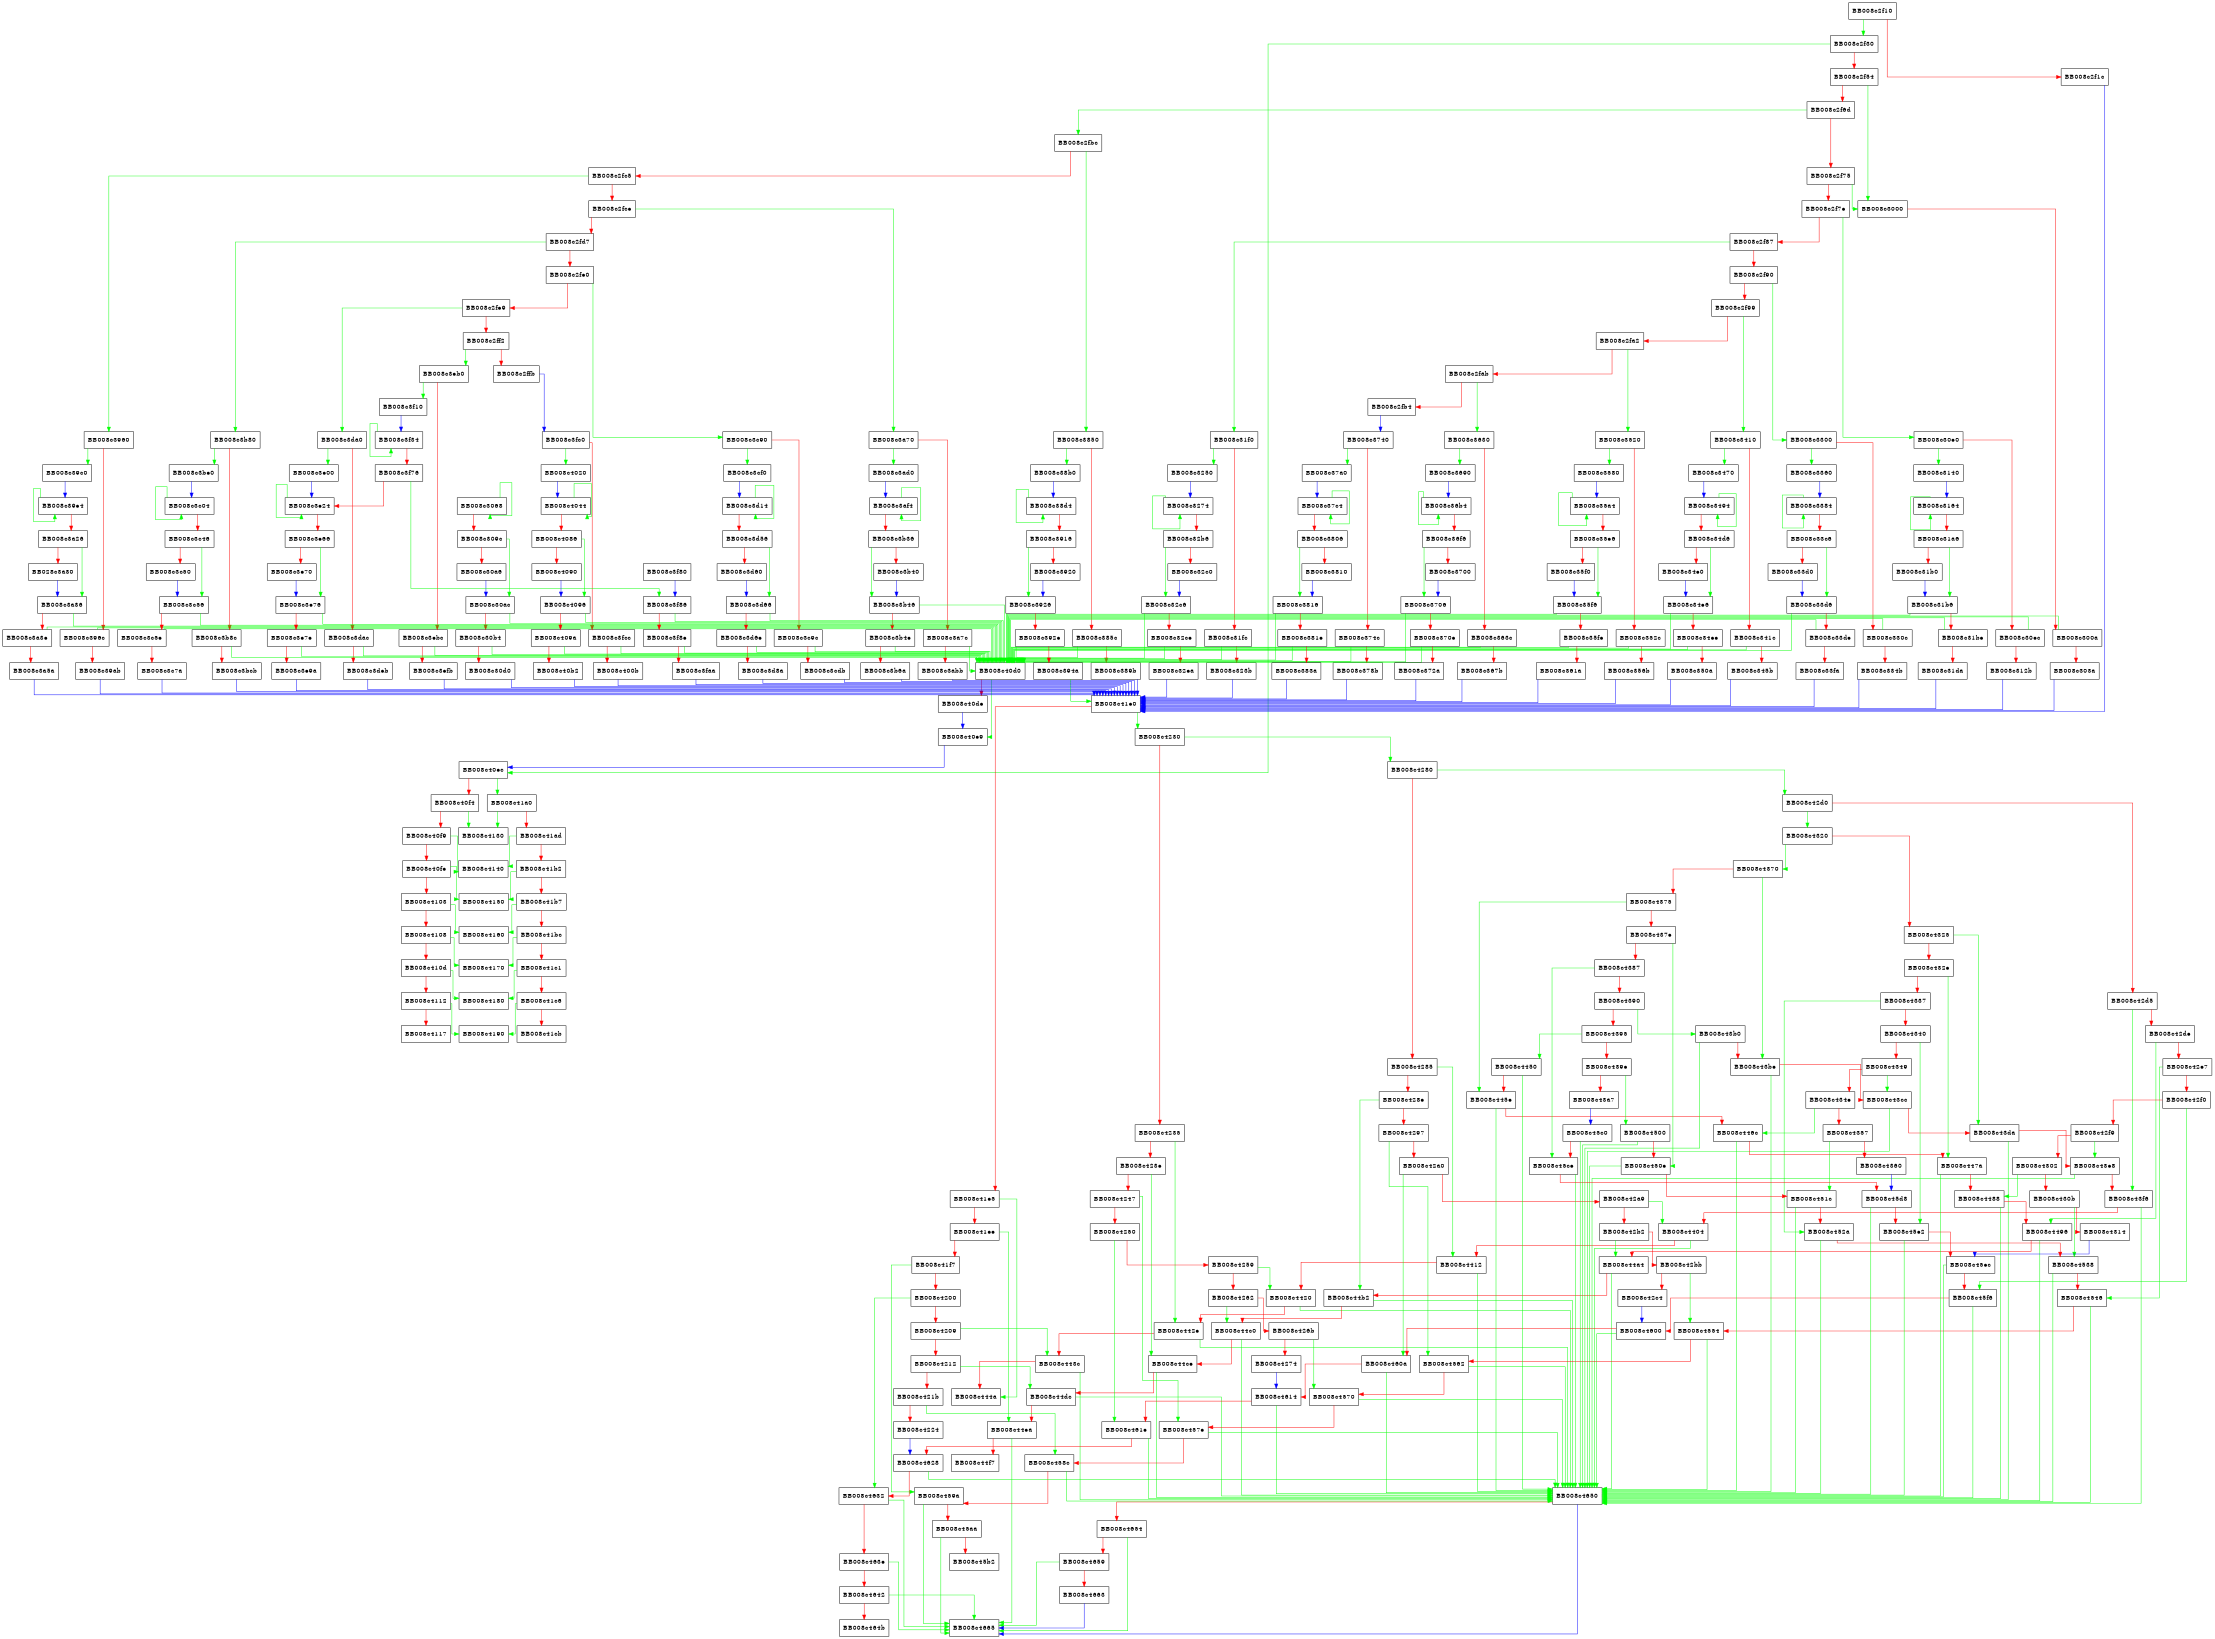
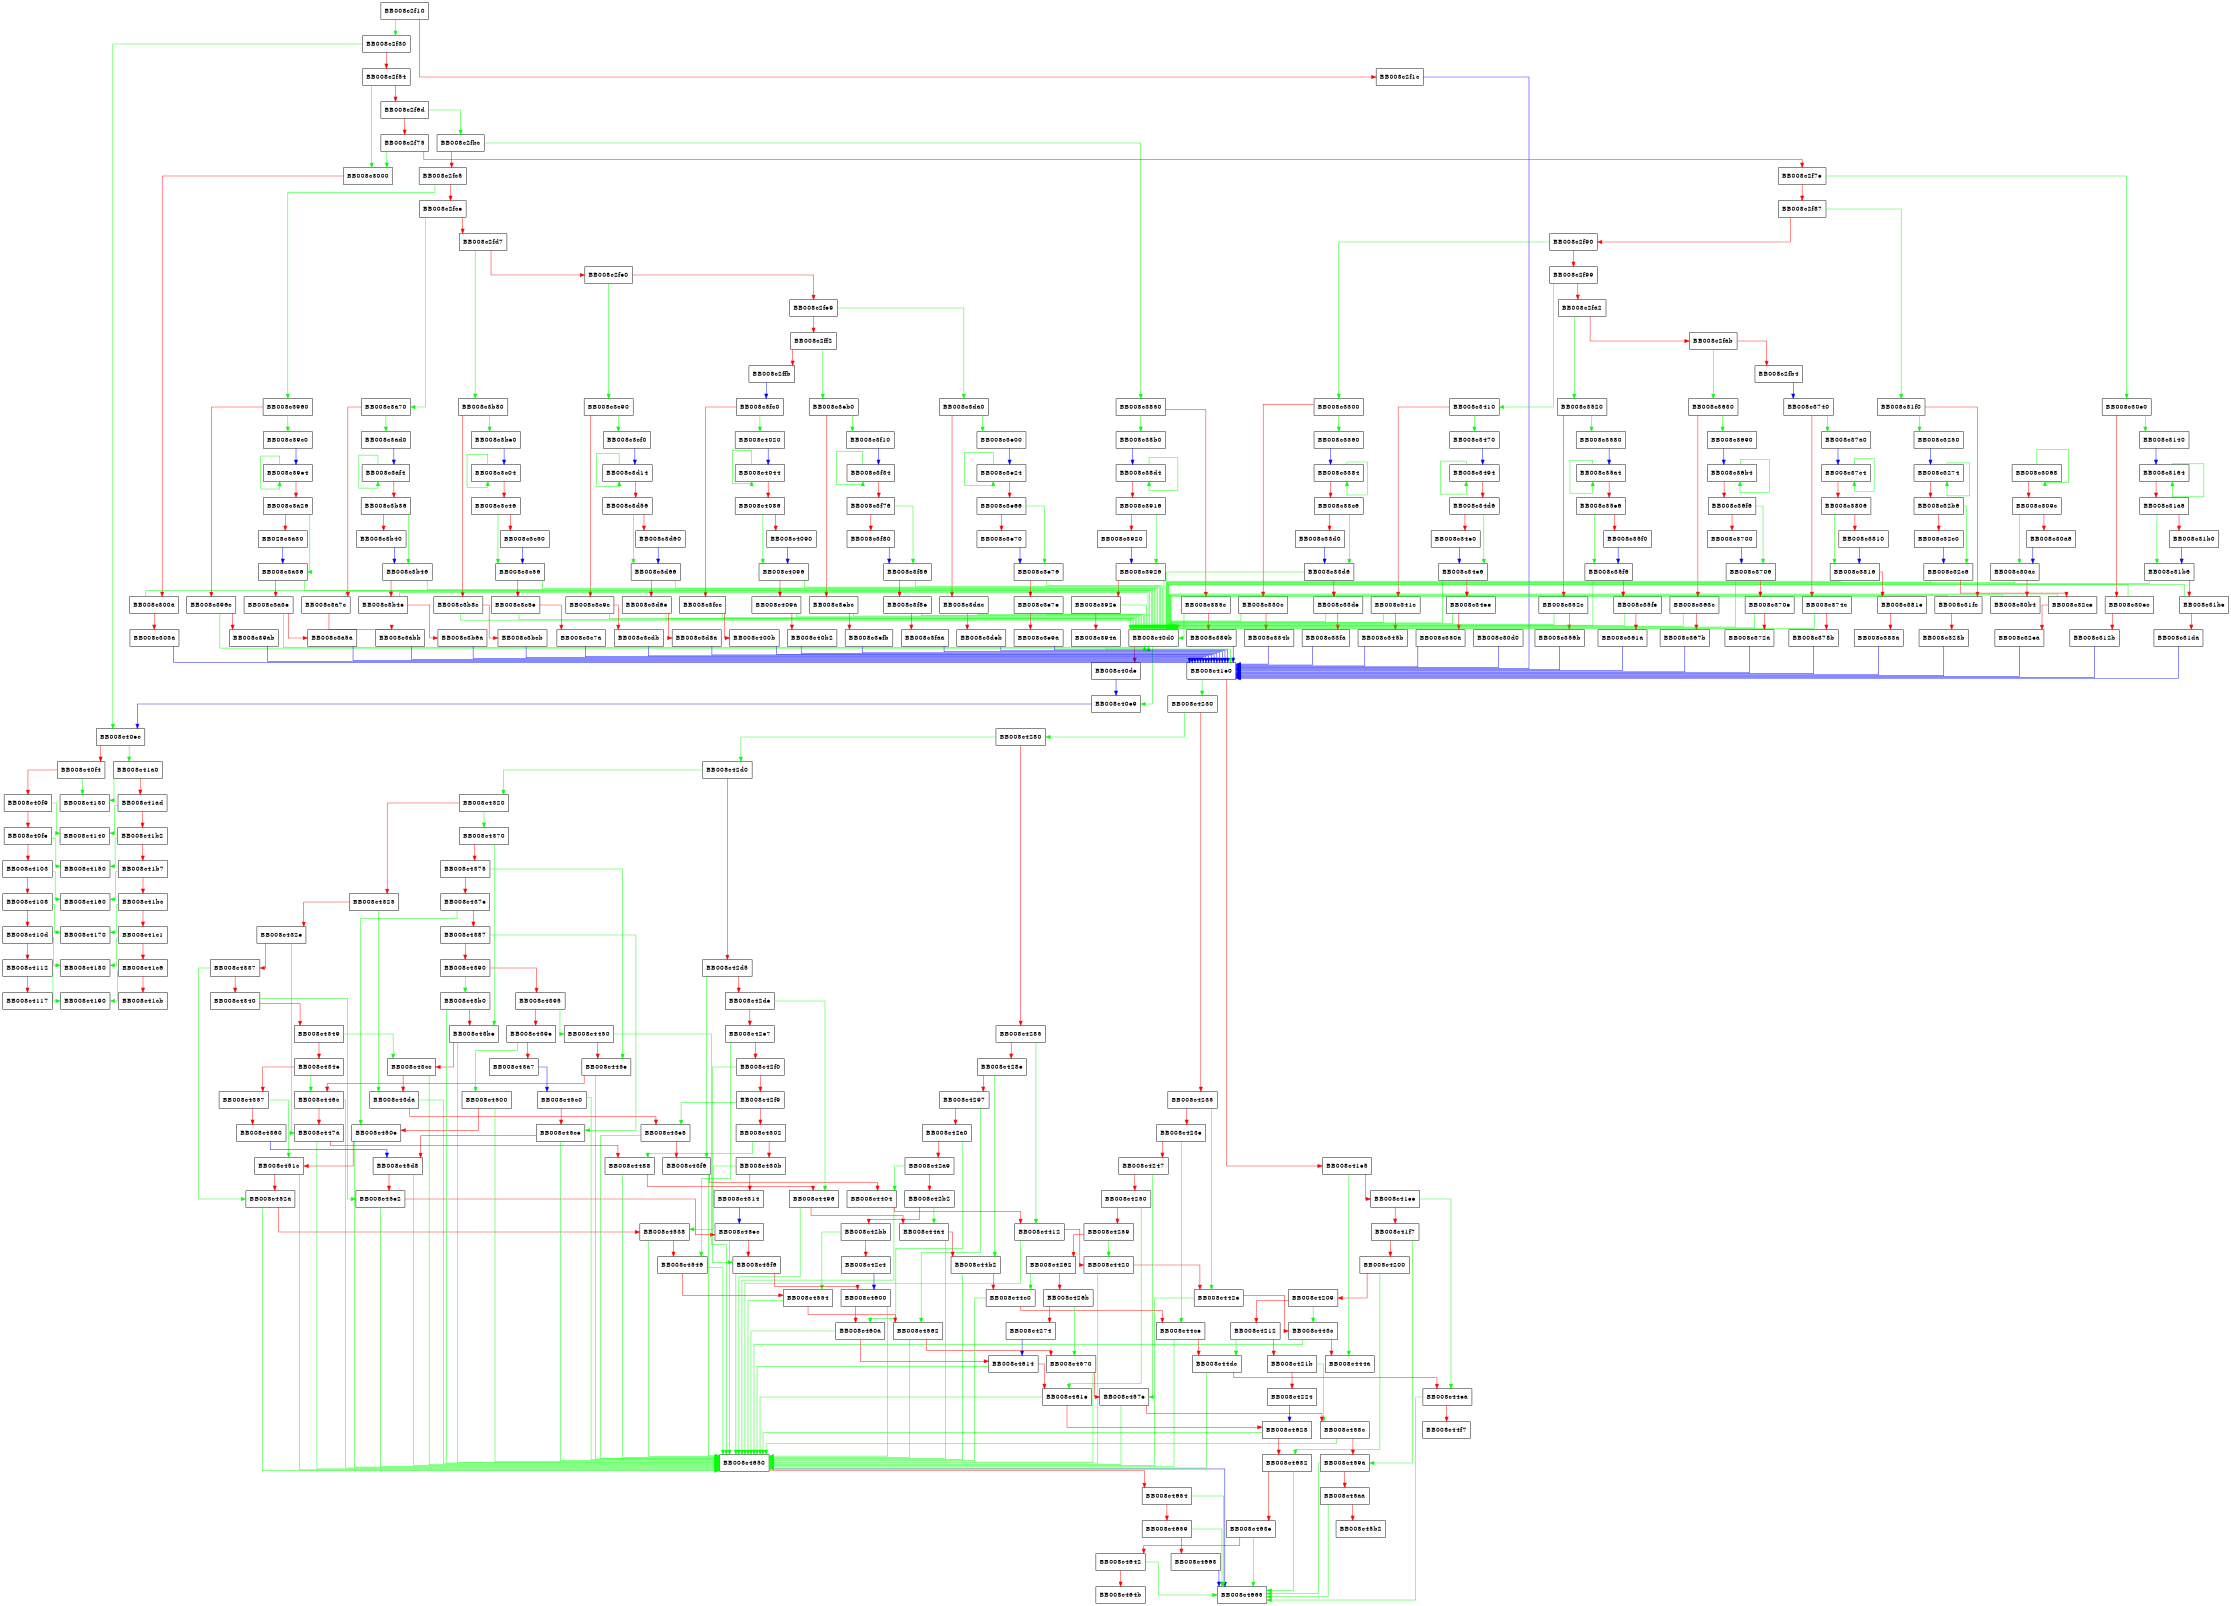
(374, 506) -> (871, 520)
(479, 652) -> none
